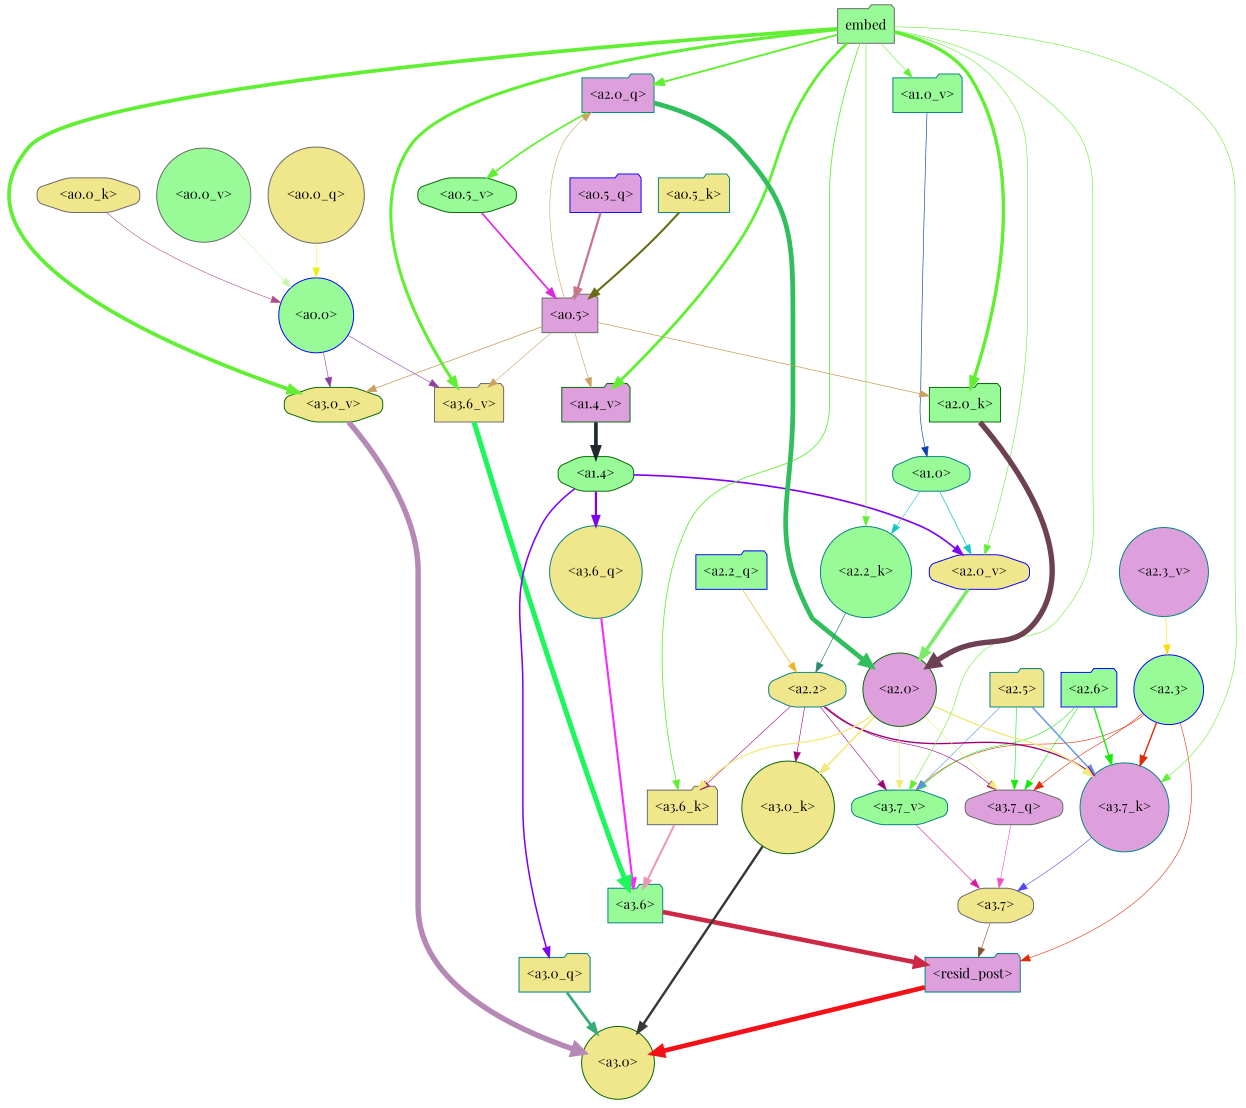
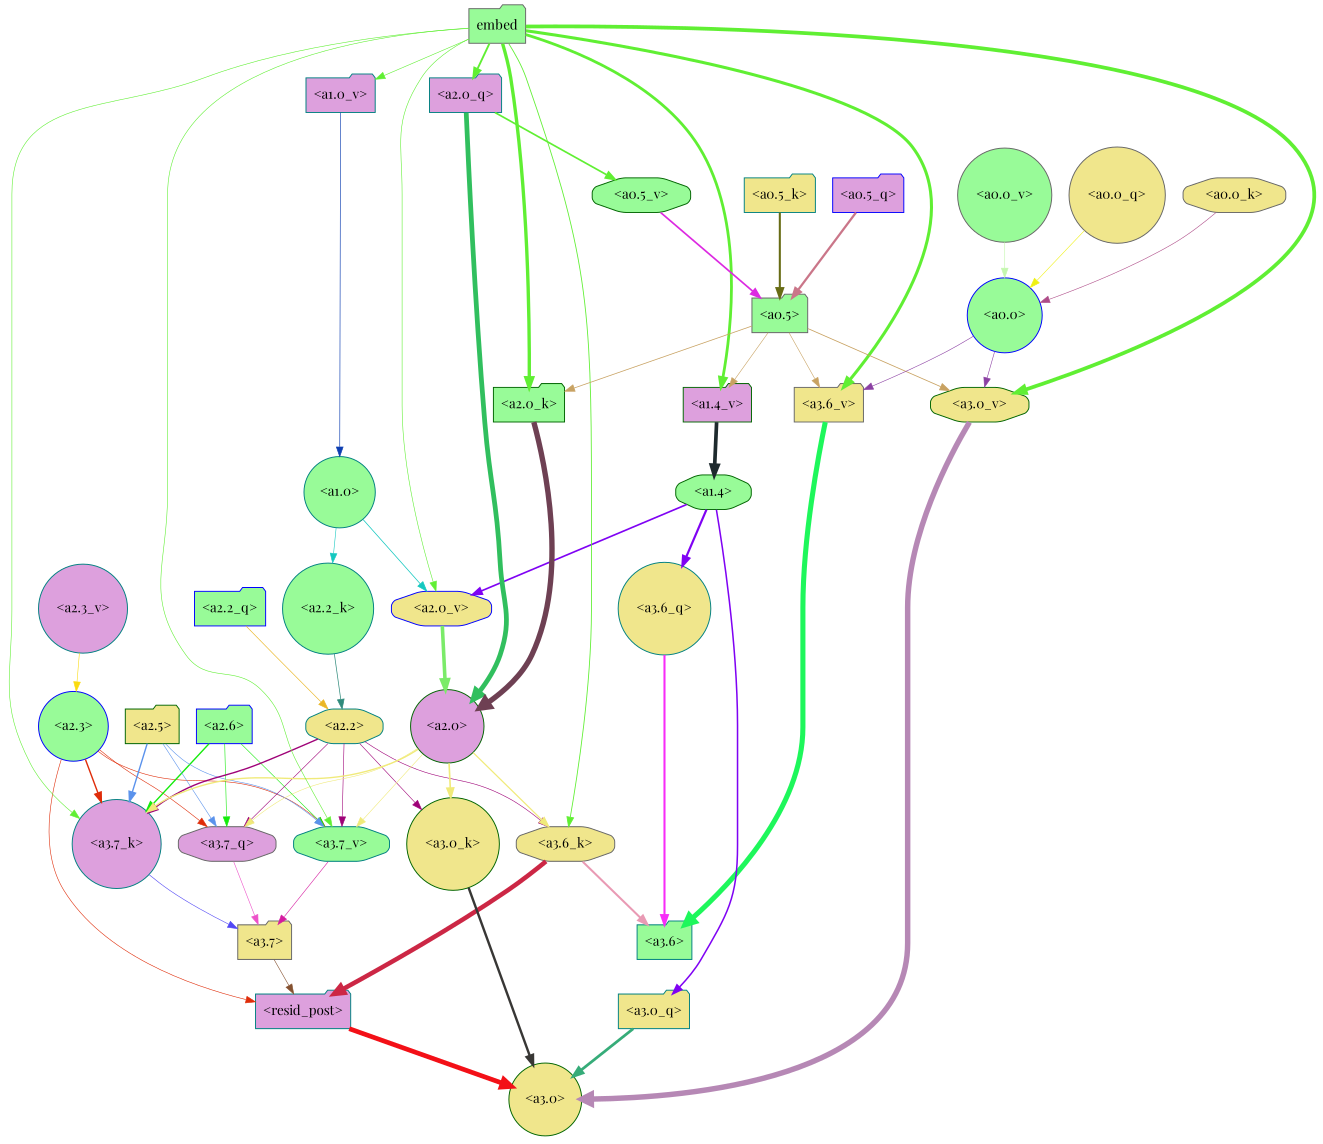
(927, 95) -> (341, 95)
(550, 204) -> none
(866, 280) -> none
(570, 315) -> (780, 315)
(931, 474) -> (340, 492)
(1017, 690) -> (152, 726)
(1015, 753) -> (179, 768)
(682, 807) -> (565, 844)
(996, 906) -> (265, 942)
(789, 937) -> (447, 929)
